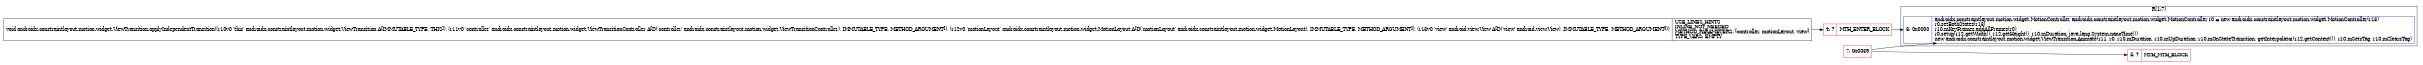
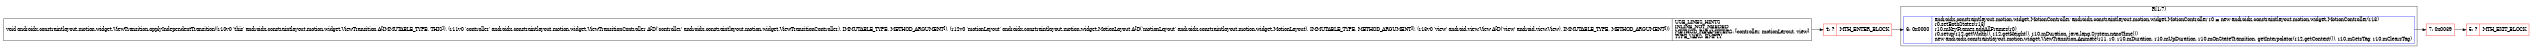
(1898, 47) -> (2419, 30)
(2166, 55) -> (2504, 30)
